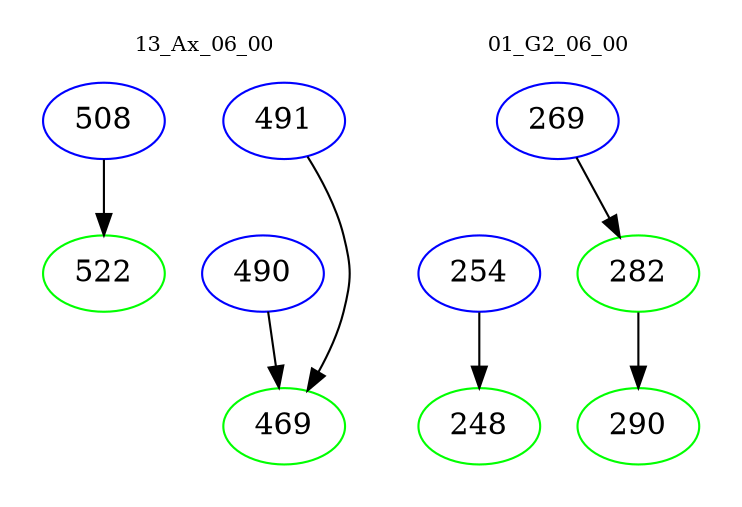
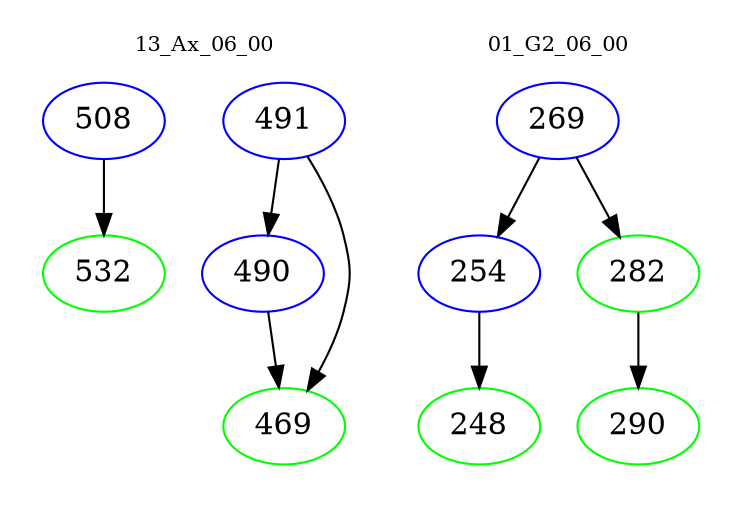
none -> (275, 186)
none -> (524, 187)
(104, 274) -> (104, 274)
